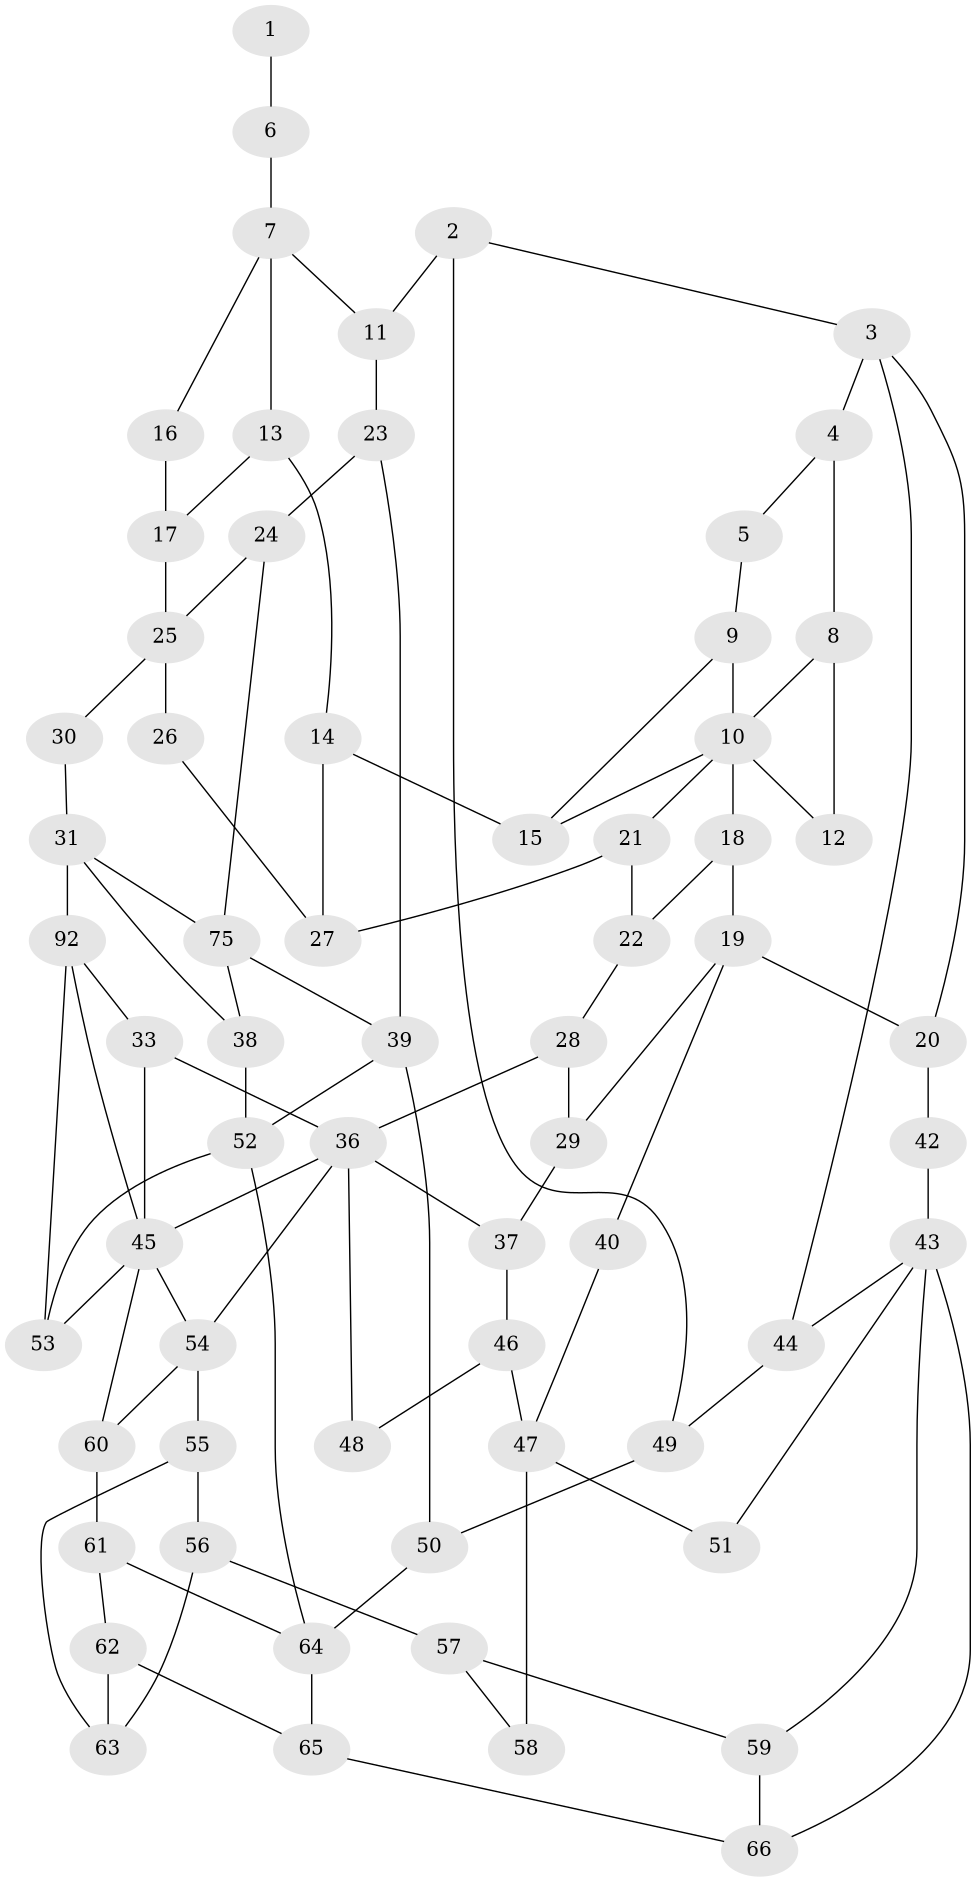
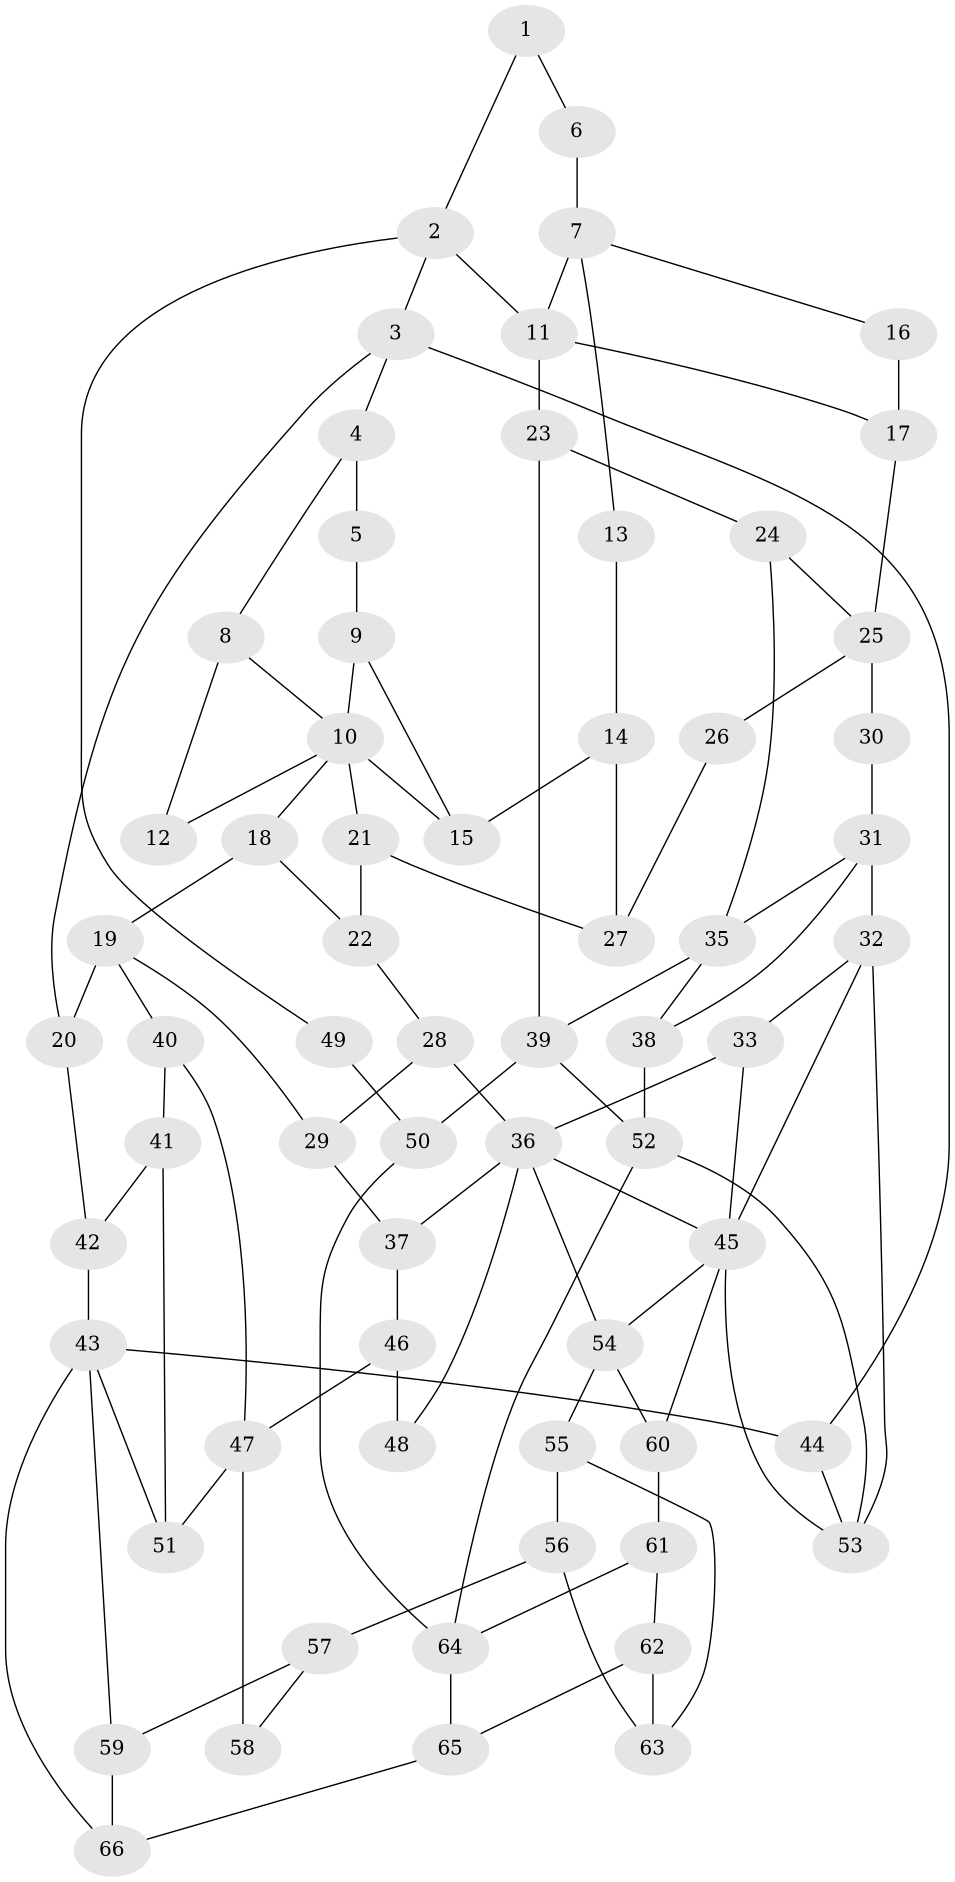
none -> (481, 132)
(218, 486) -> (723, 376)
(67, 941) -> (872, 941)
(222, 941) -> (718, 941)
none -> (163, 1143)
(726, 1396) -> (832, 1497)
